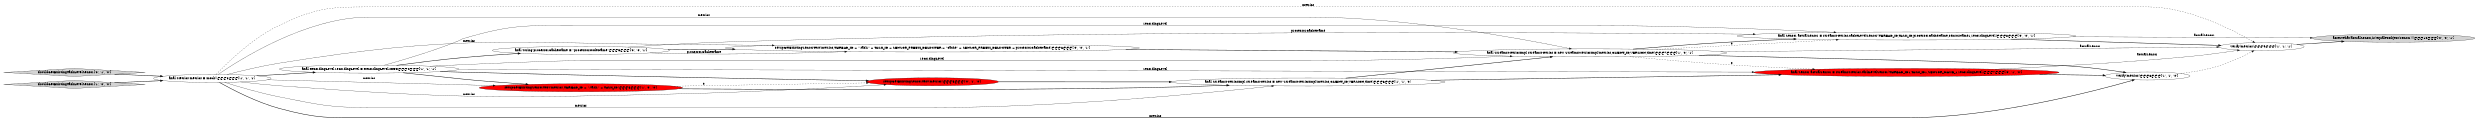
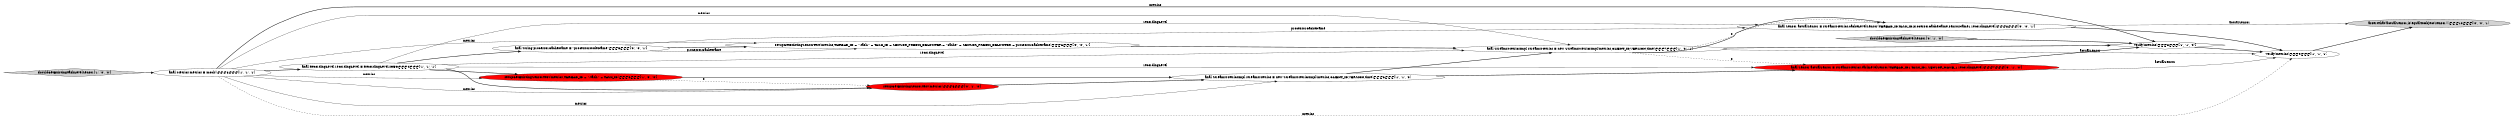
(2217, 66) -> (2227, 49)
(137, 75) -> (2049, 41)
(2147, 76) -> (2165, 45)
